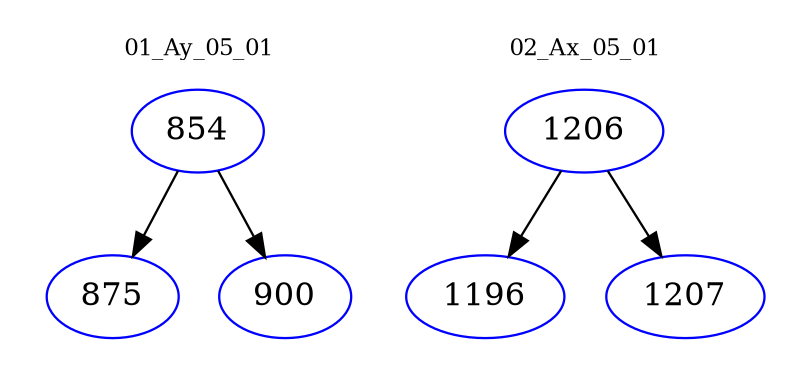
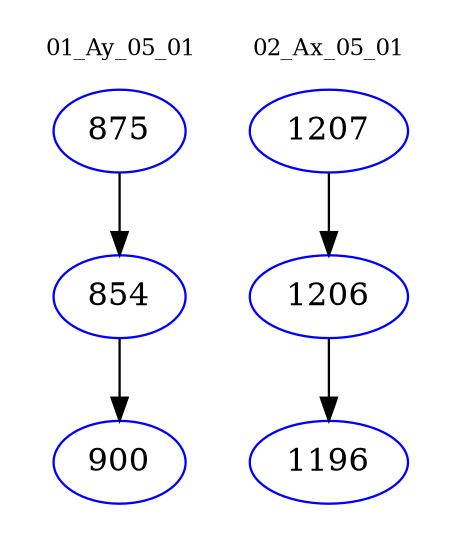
(161, 203) -> (120, 203)
(628, 203) -> (329, 203)
